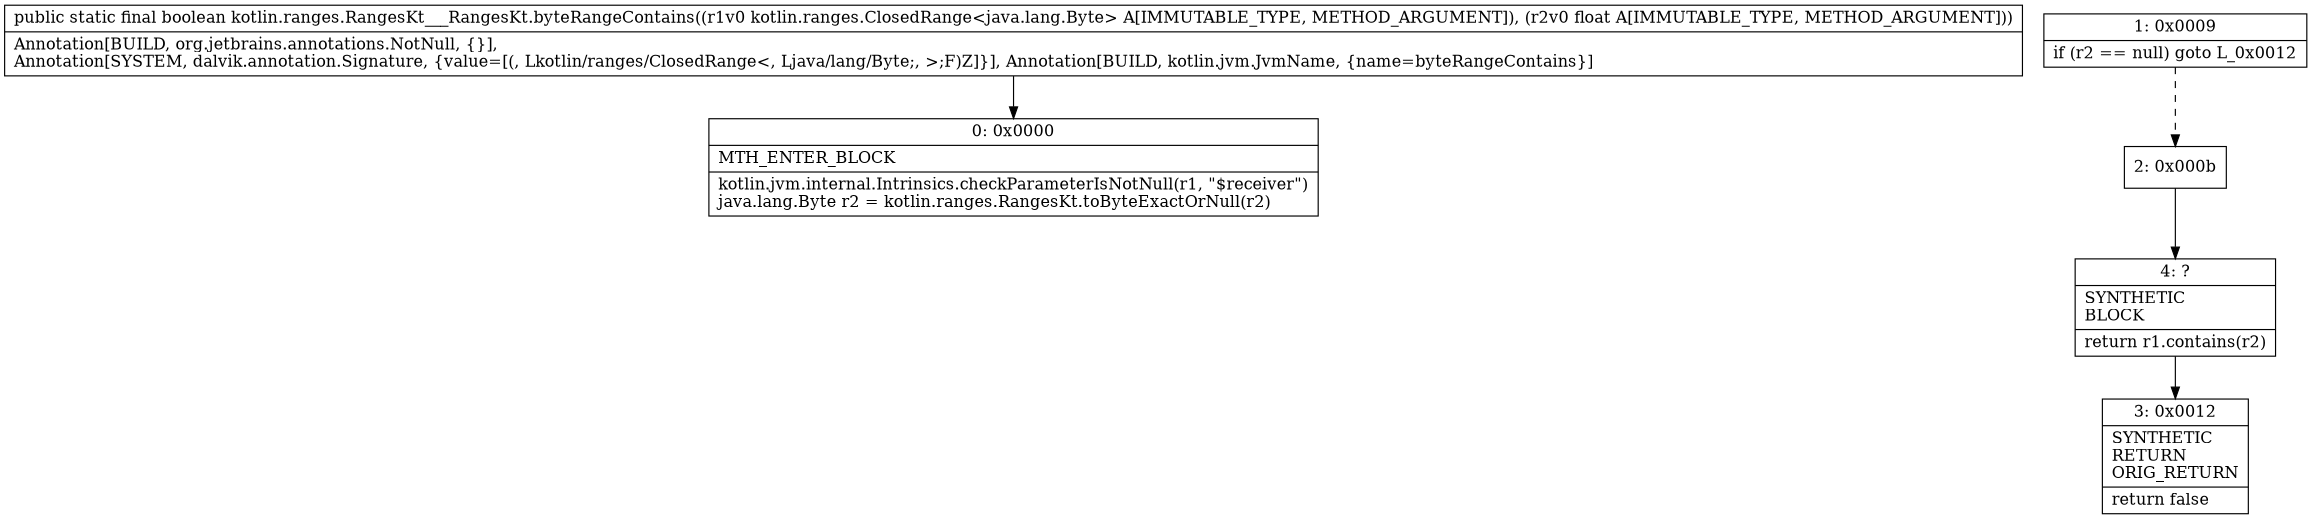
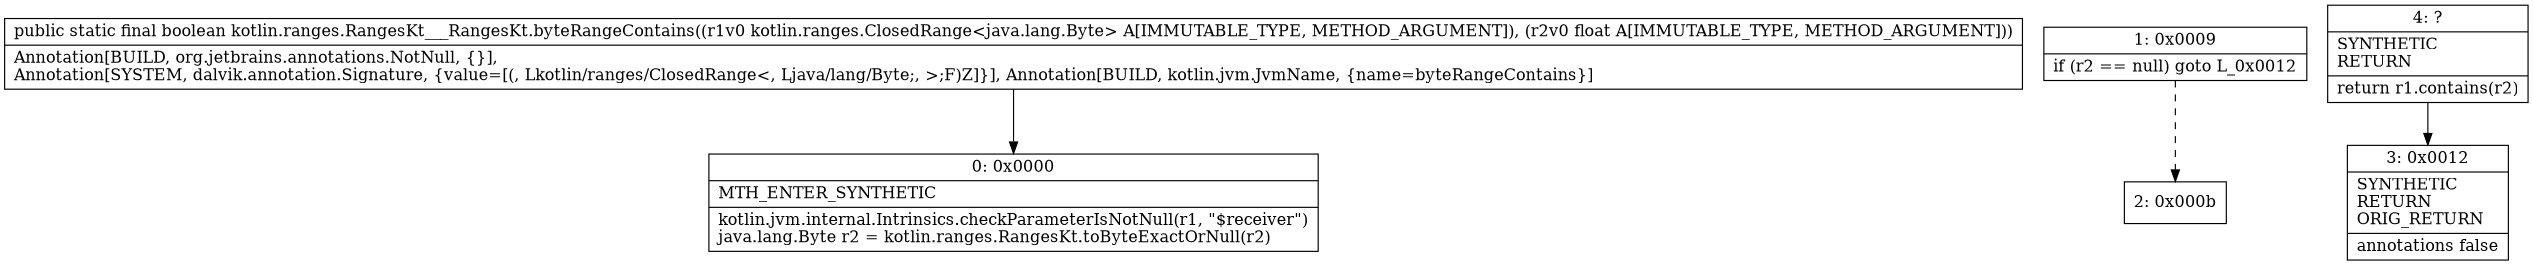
(807, 158) -> (828, 193)
(2175, 218) -> none
(2115, 316) -> (2375, 62)
(2161, 500) -> (2428, 246)
